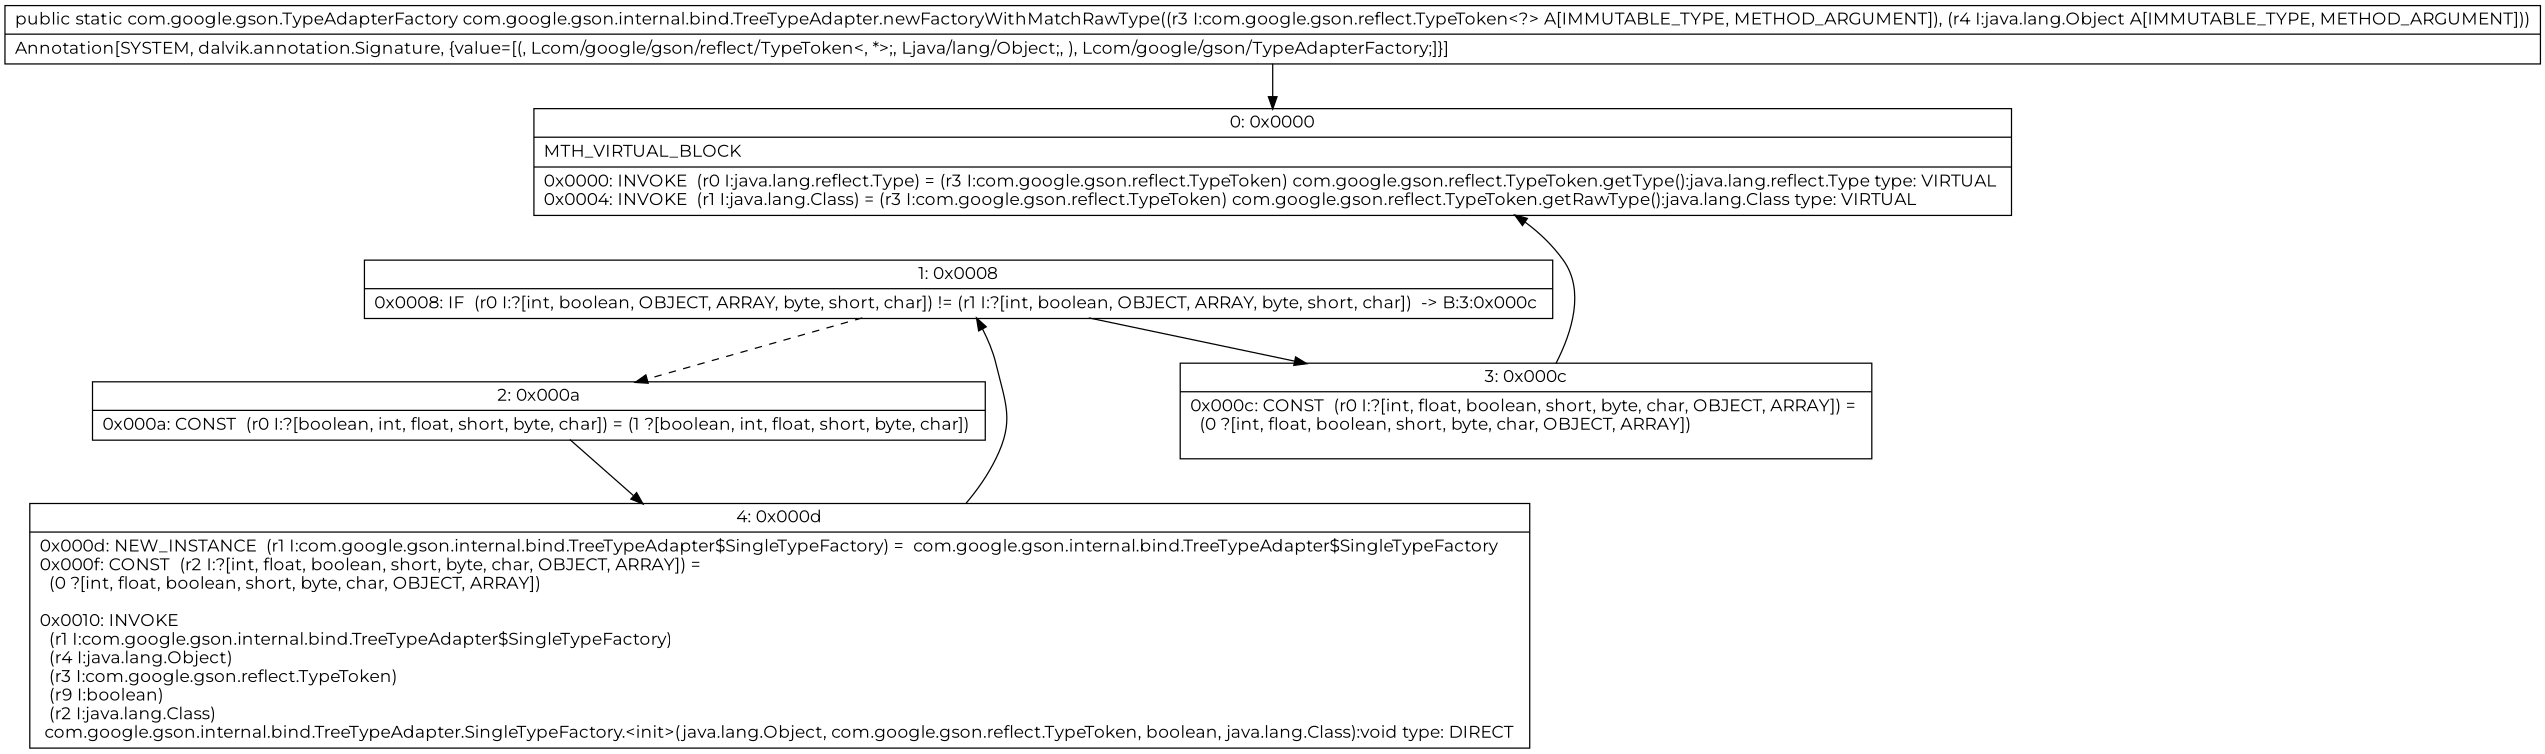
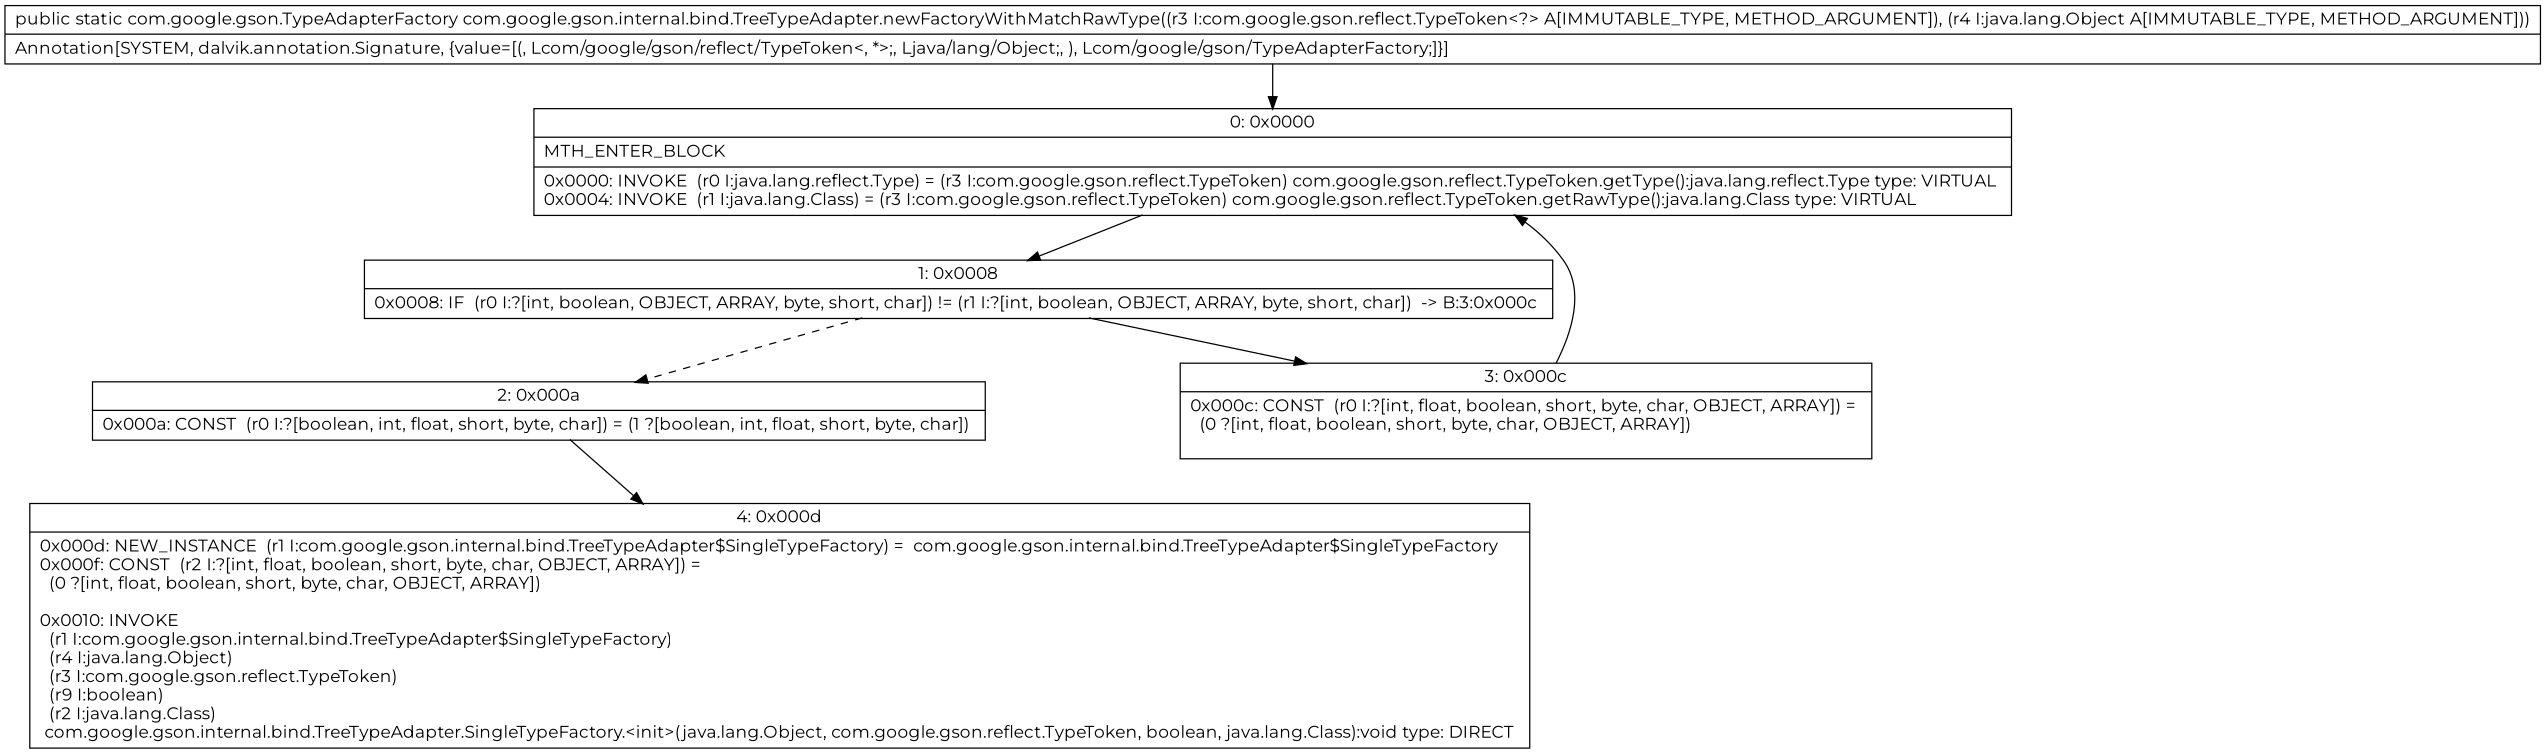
(643, 151) -> (635, 151)
(1007, 420) -> (1091, 235)
